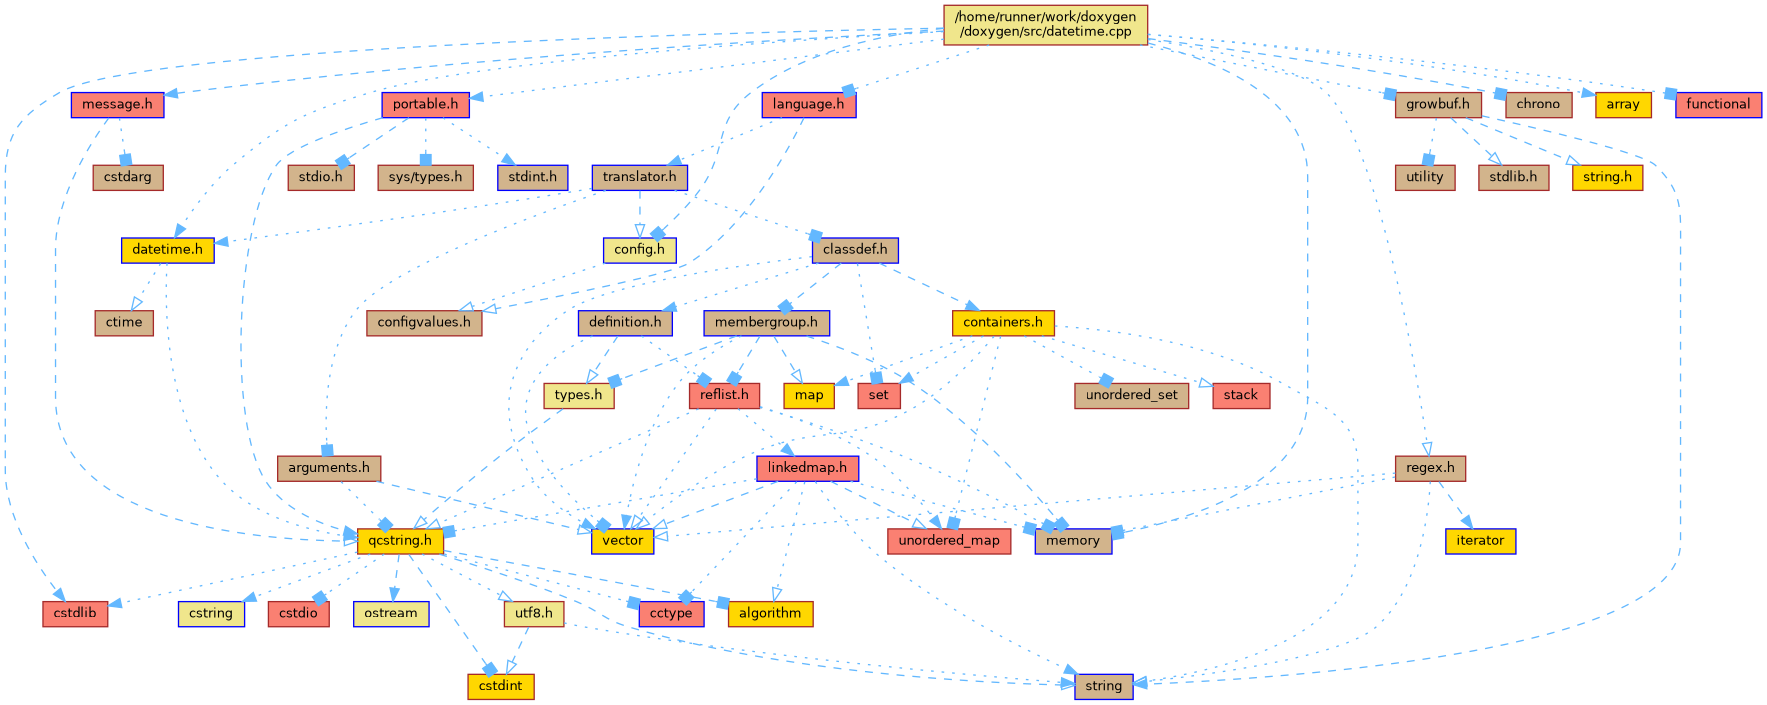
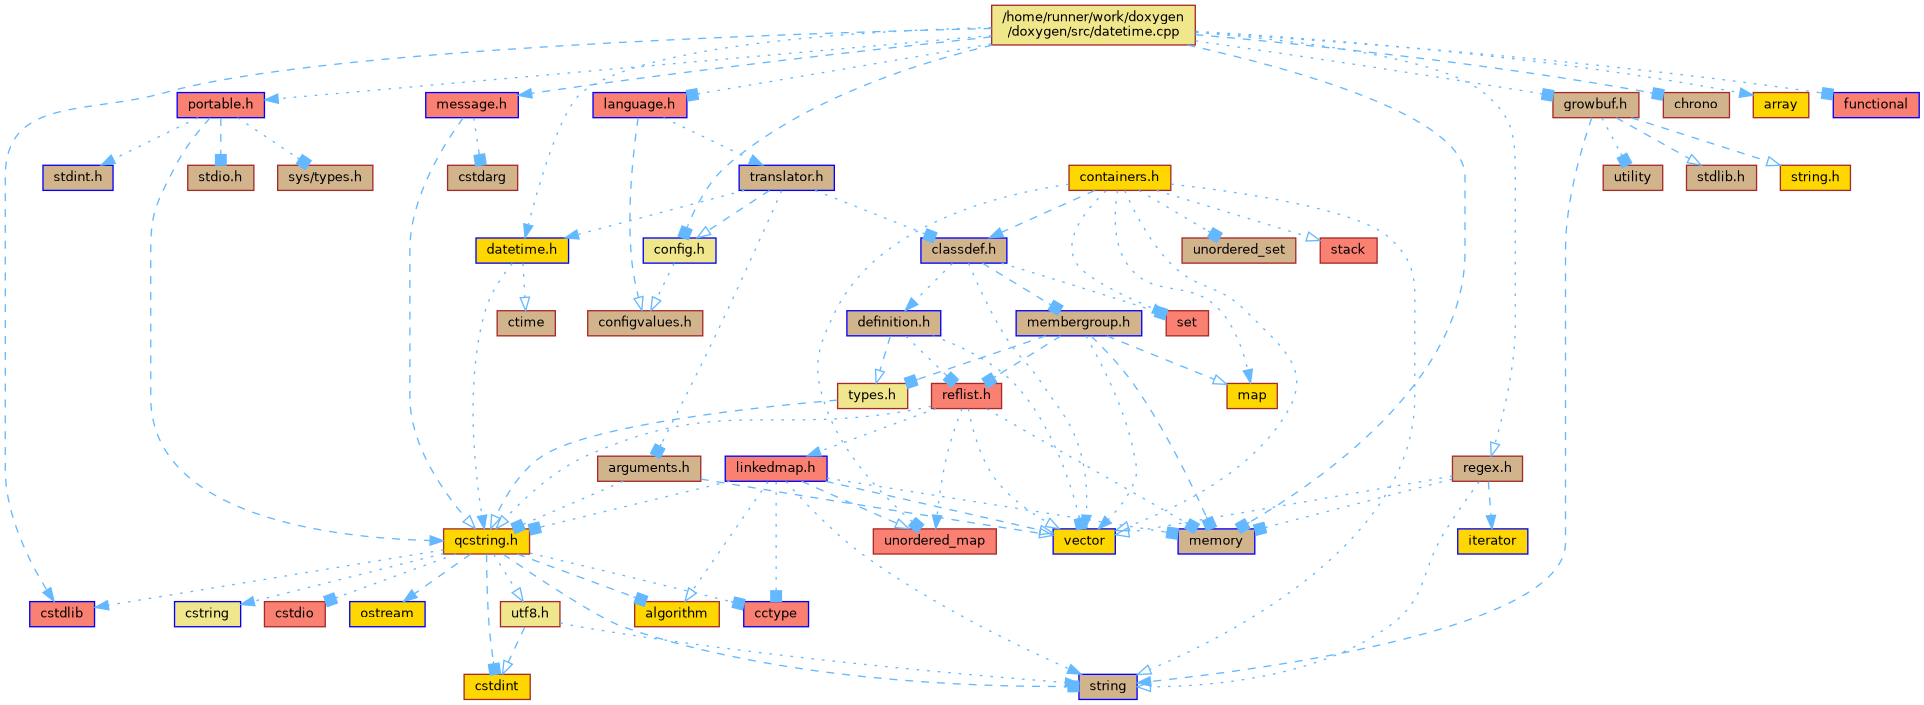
(923, 284) -> (1048, 211)
(75, 614) -> (62, 614)
(391, 614) -> (387, 614)
(618, 623) -> (772, 664)
